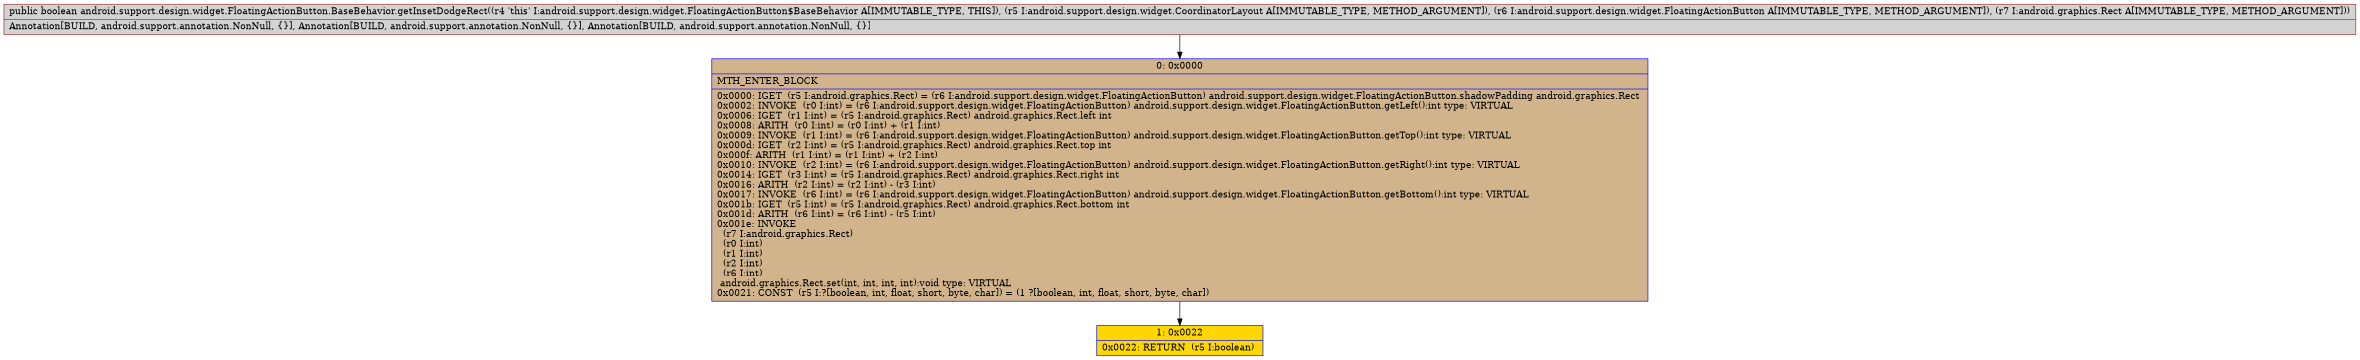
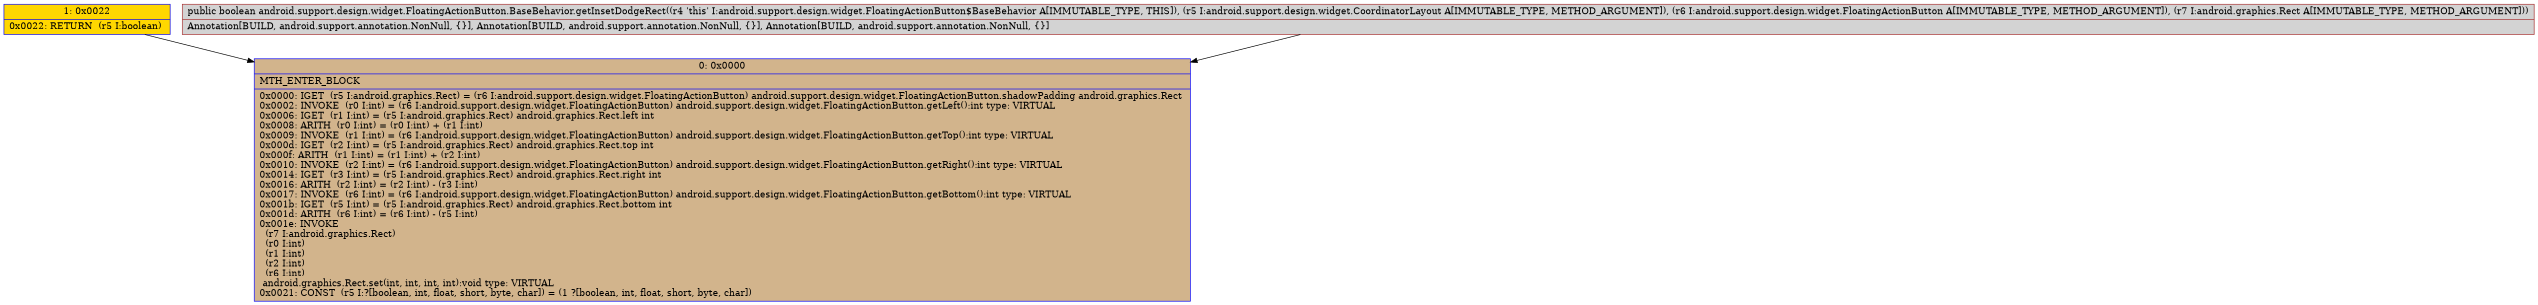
(1180, 310) -> (196, 47)
